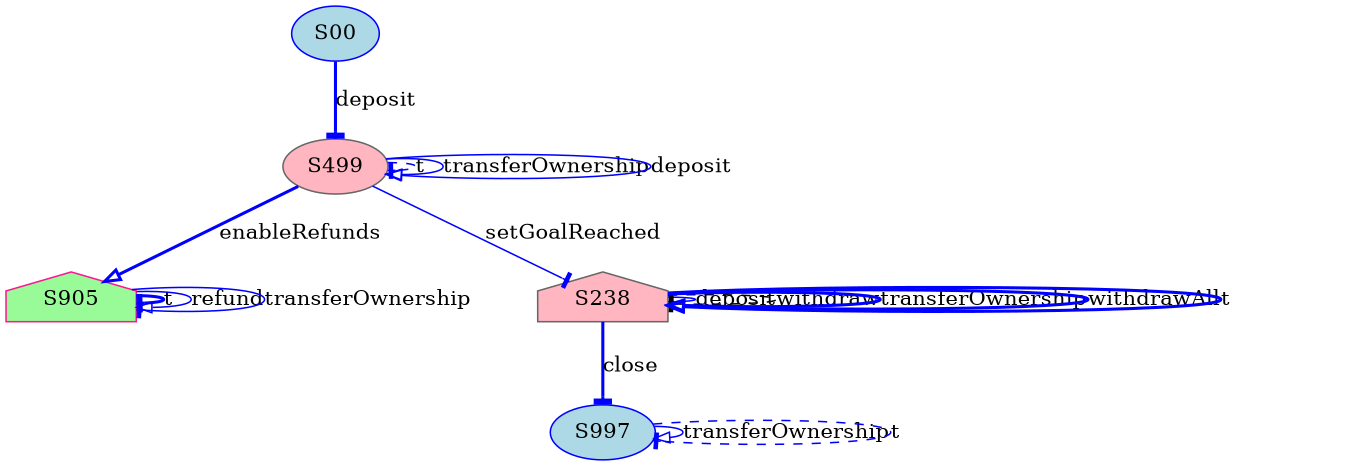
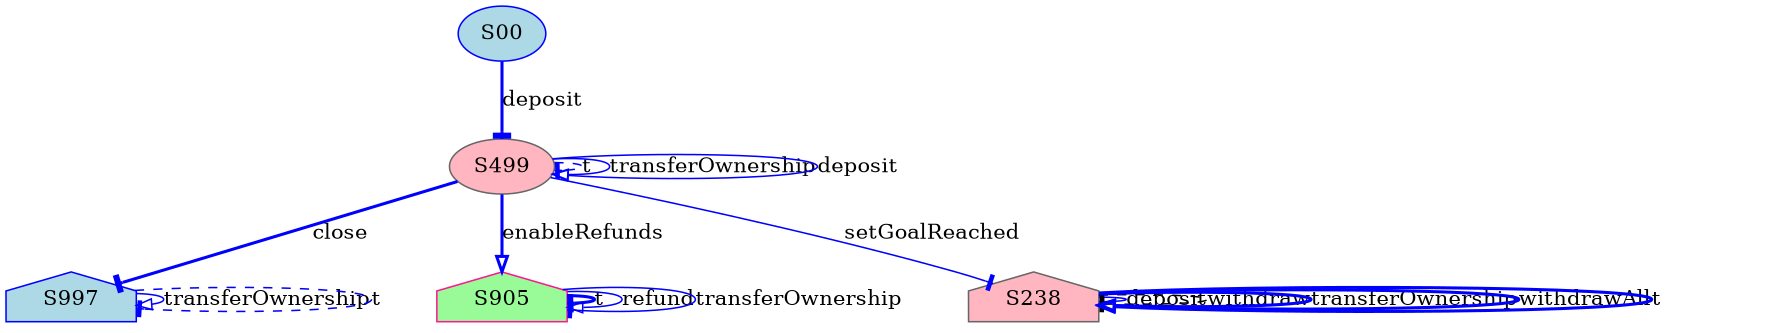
(603, 359) -> (290, 232)
(603, 432) -> (71, 299)
